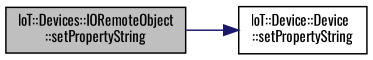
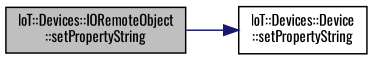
(303, 30) -> (303, 30)
